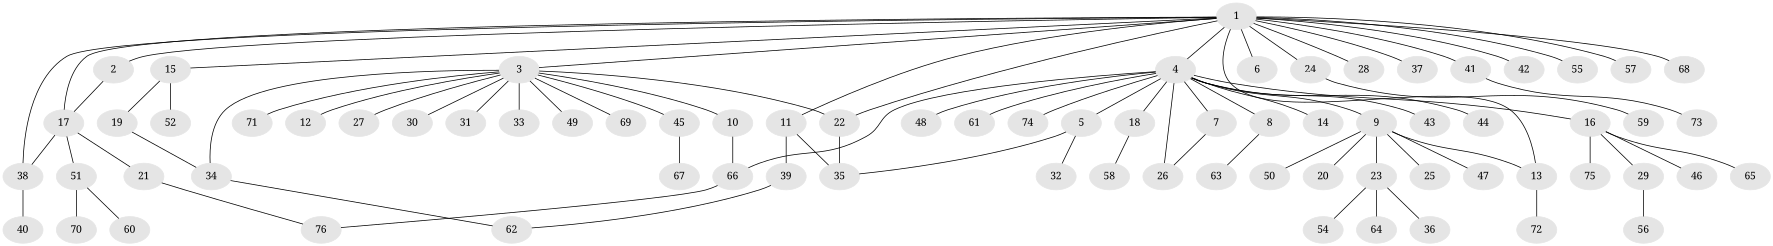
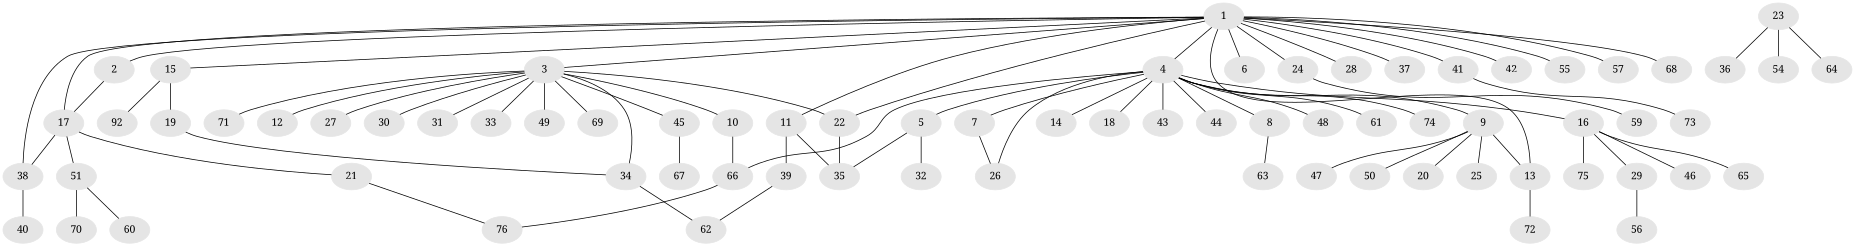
(171, 123) -> (117, 123)
(1377, 150) -> none
(1110, 177) -> none
